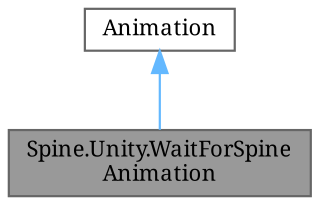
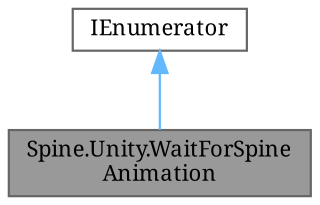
(160, 30) -> (160, 30)
